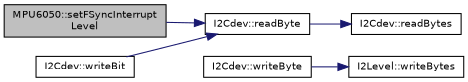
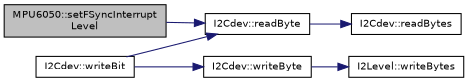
none -> (164, 67)
